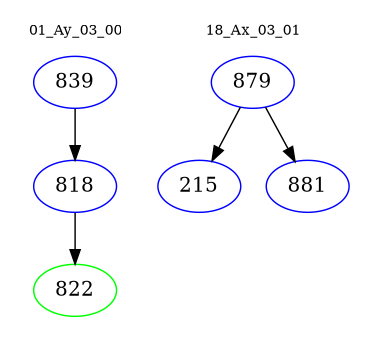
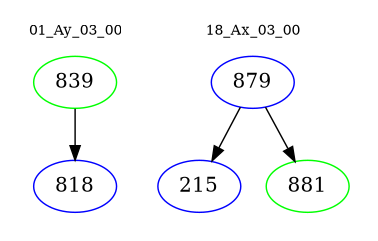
(254, 31) -> (254, 31)
(75, 82) -> (75, 82)
(308, 186) -> (308, 186)
(75, 290) -> none
